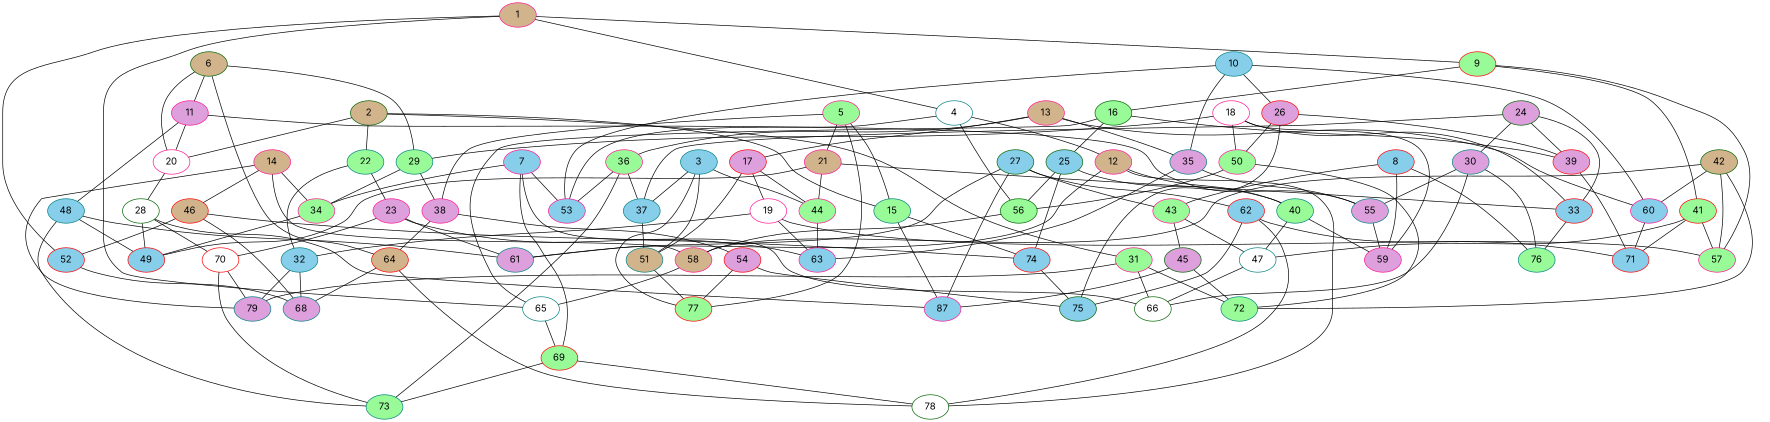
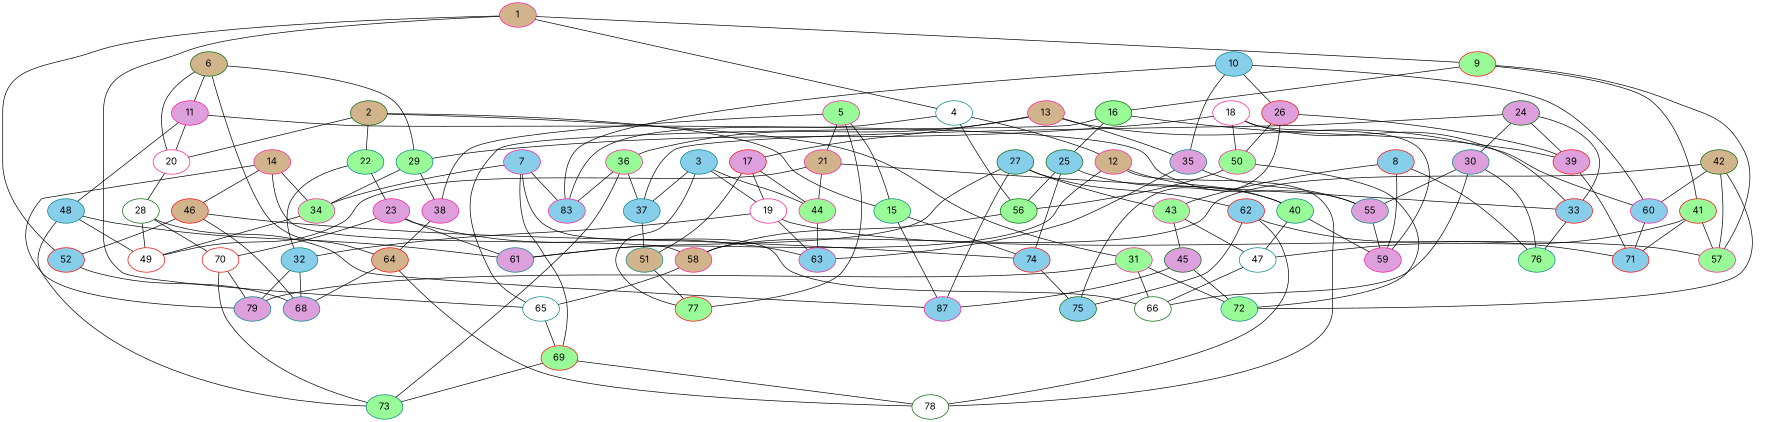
(567, 211) -> (567, 211)
(692, 215) -> (737, 189)
(146, 260) -> (146, 260)
(742, 260) -> none
